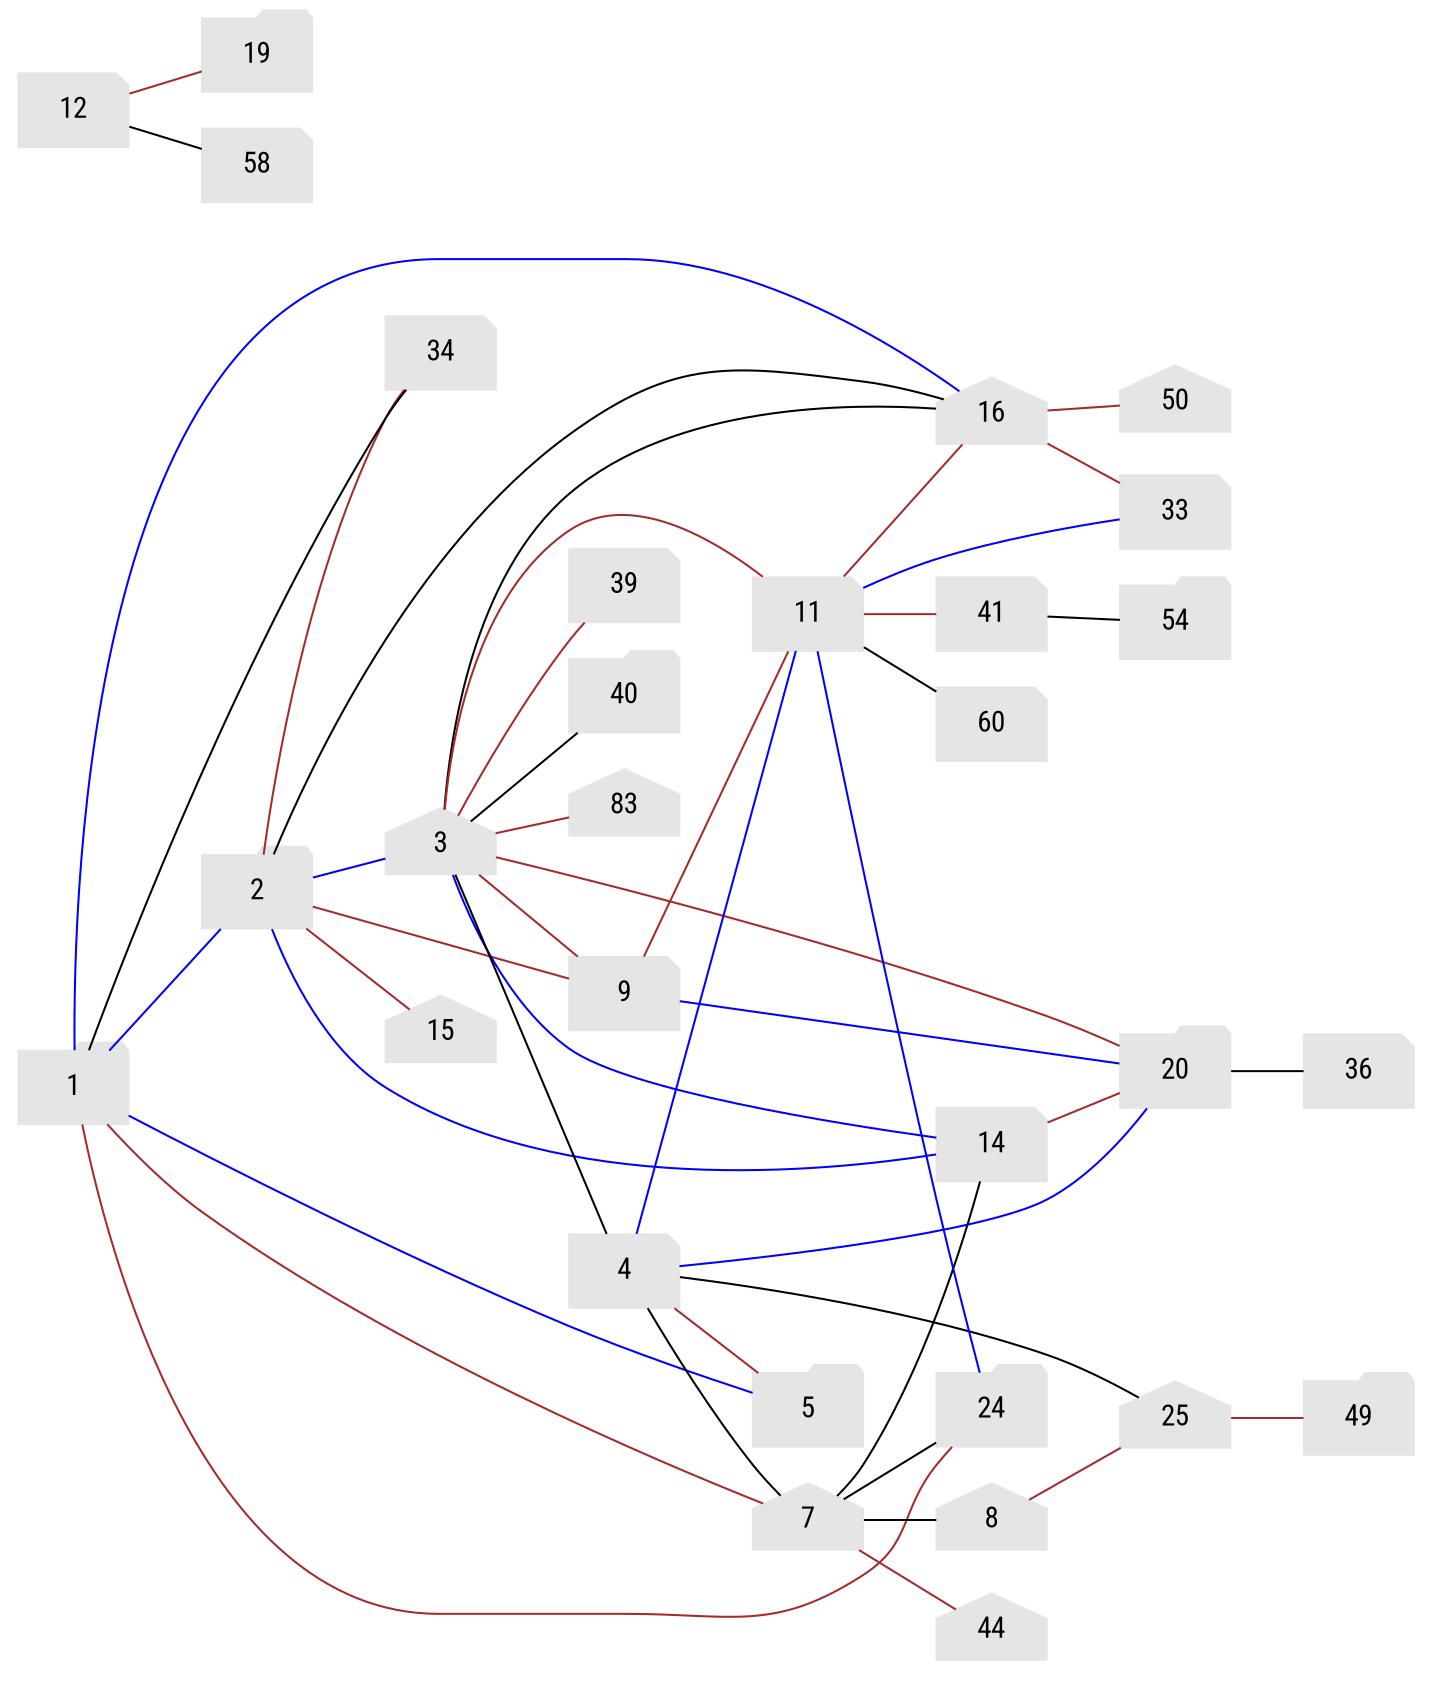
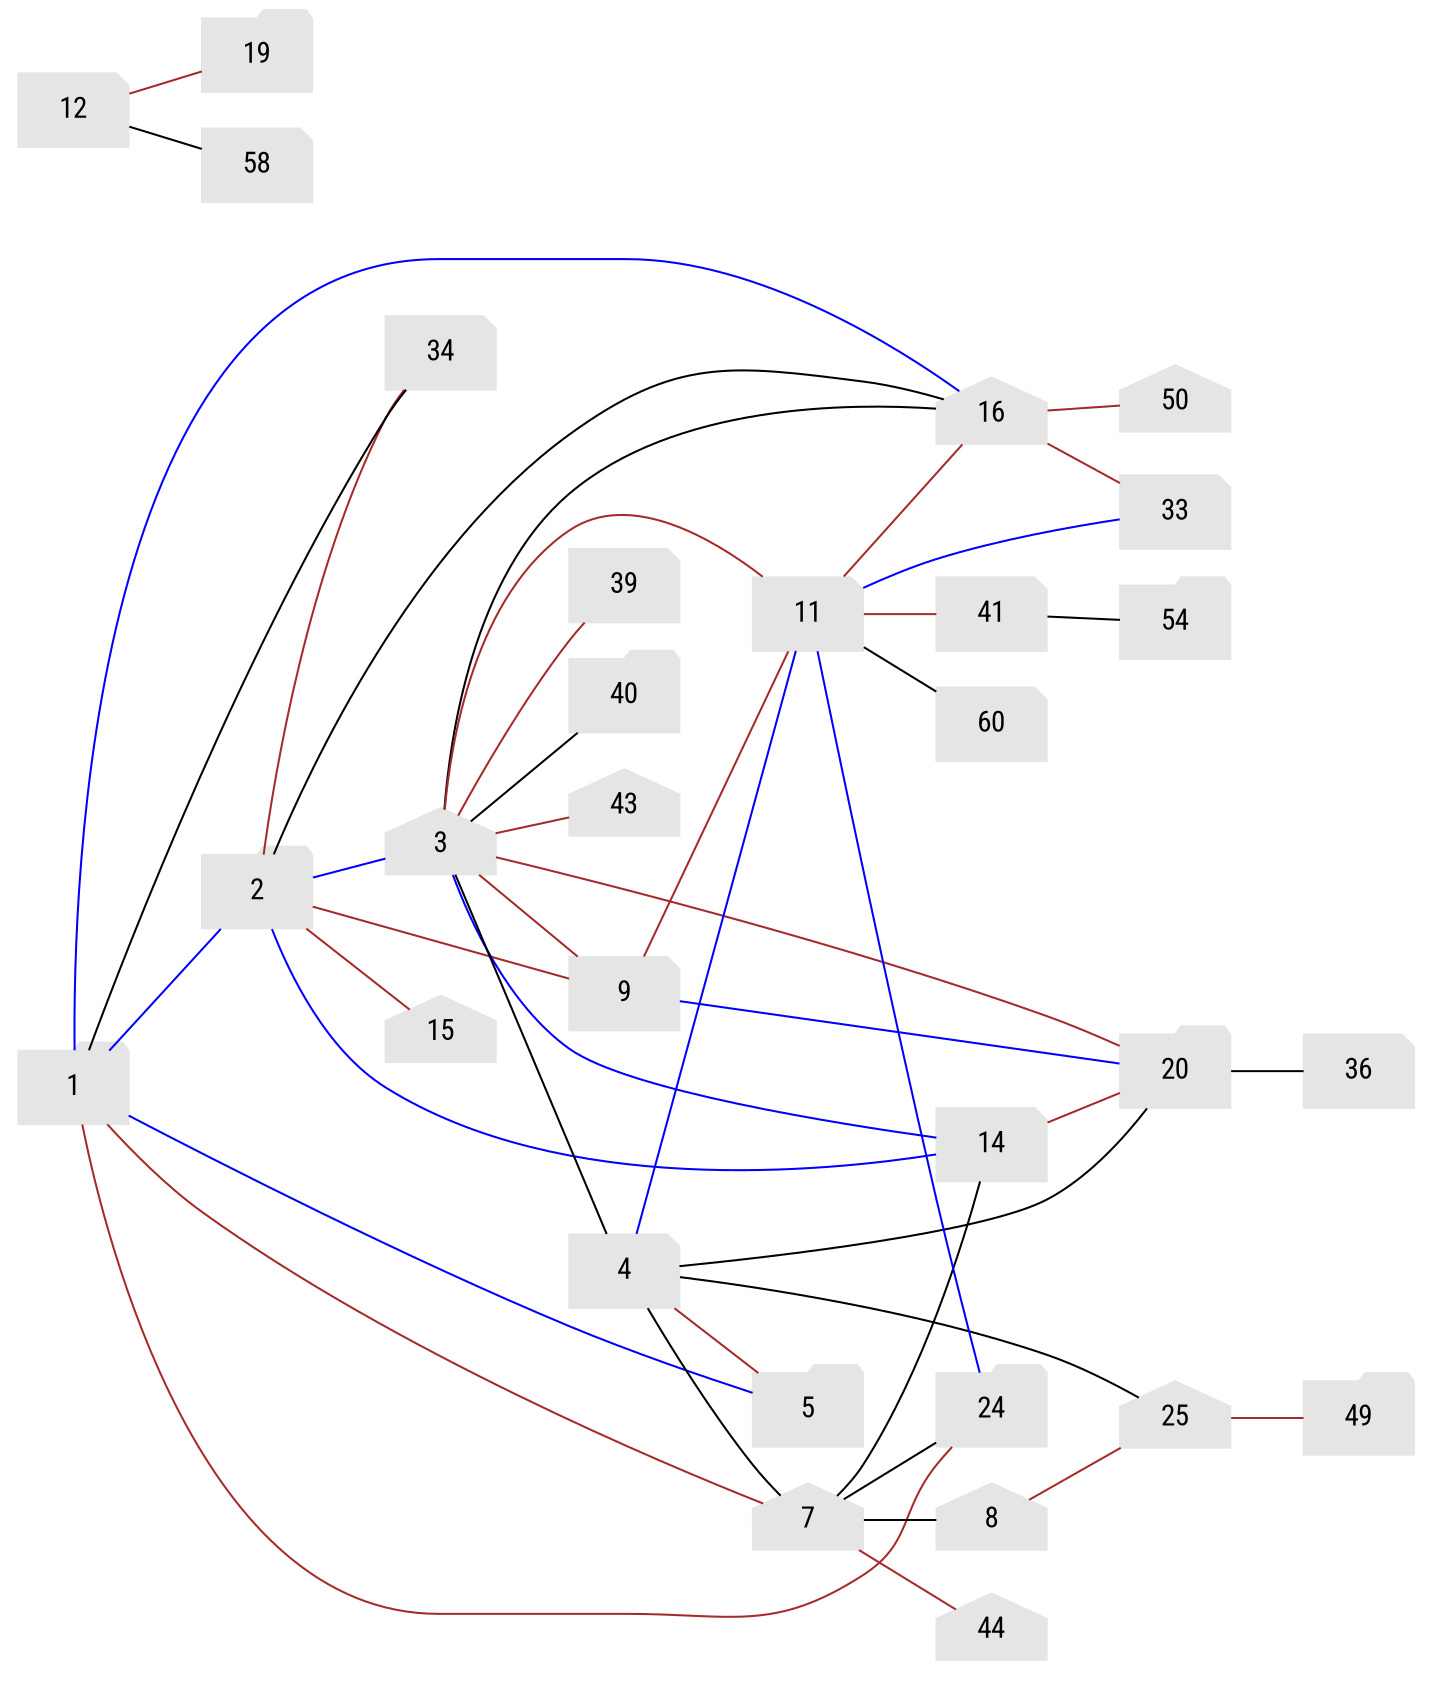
(624, 806) -> (624, 806)
(920, 1234) -> (920, 1234)
